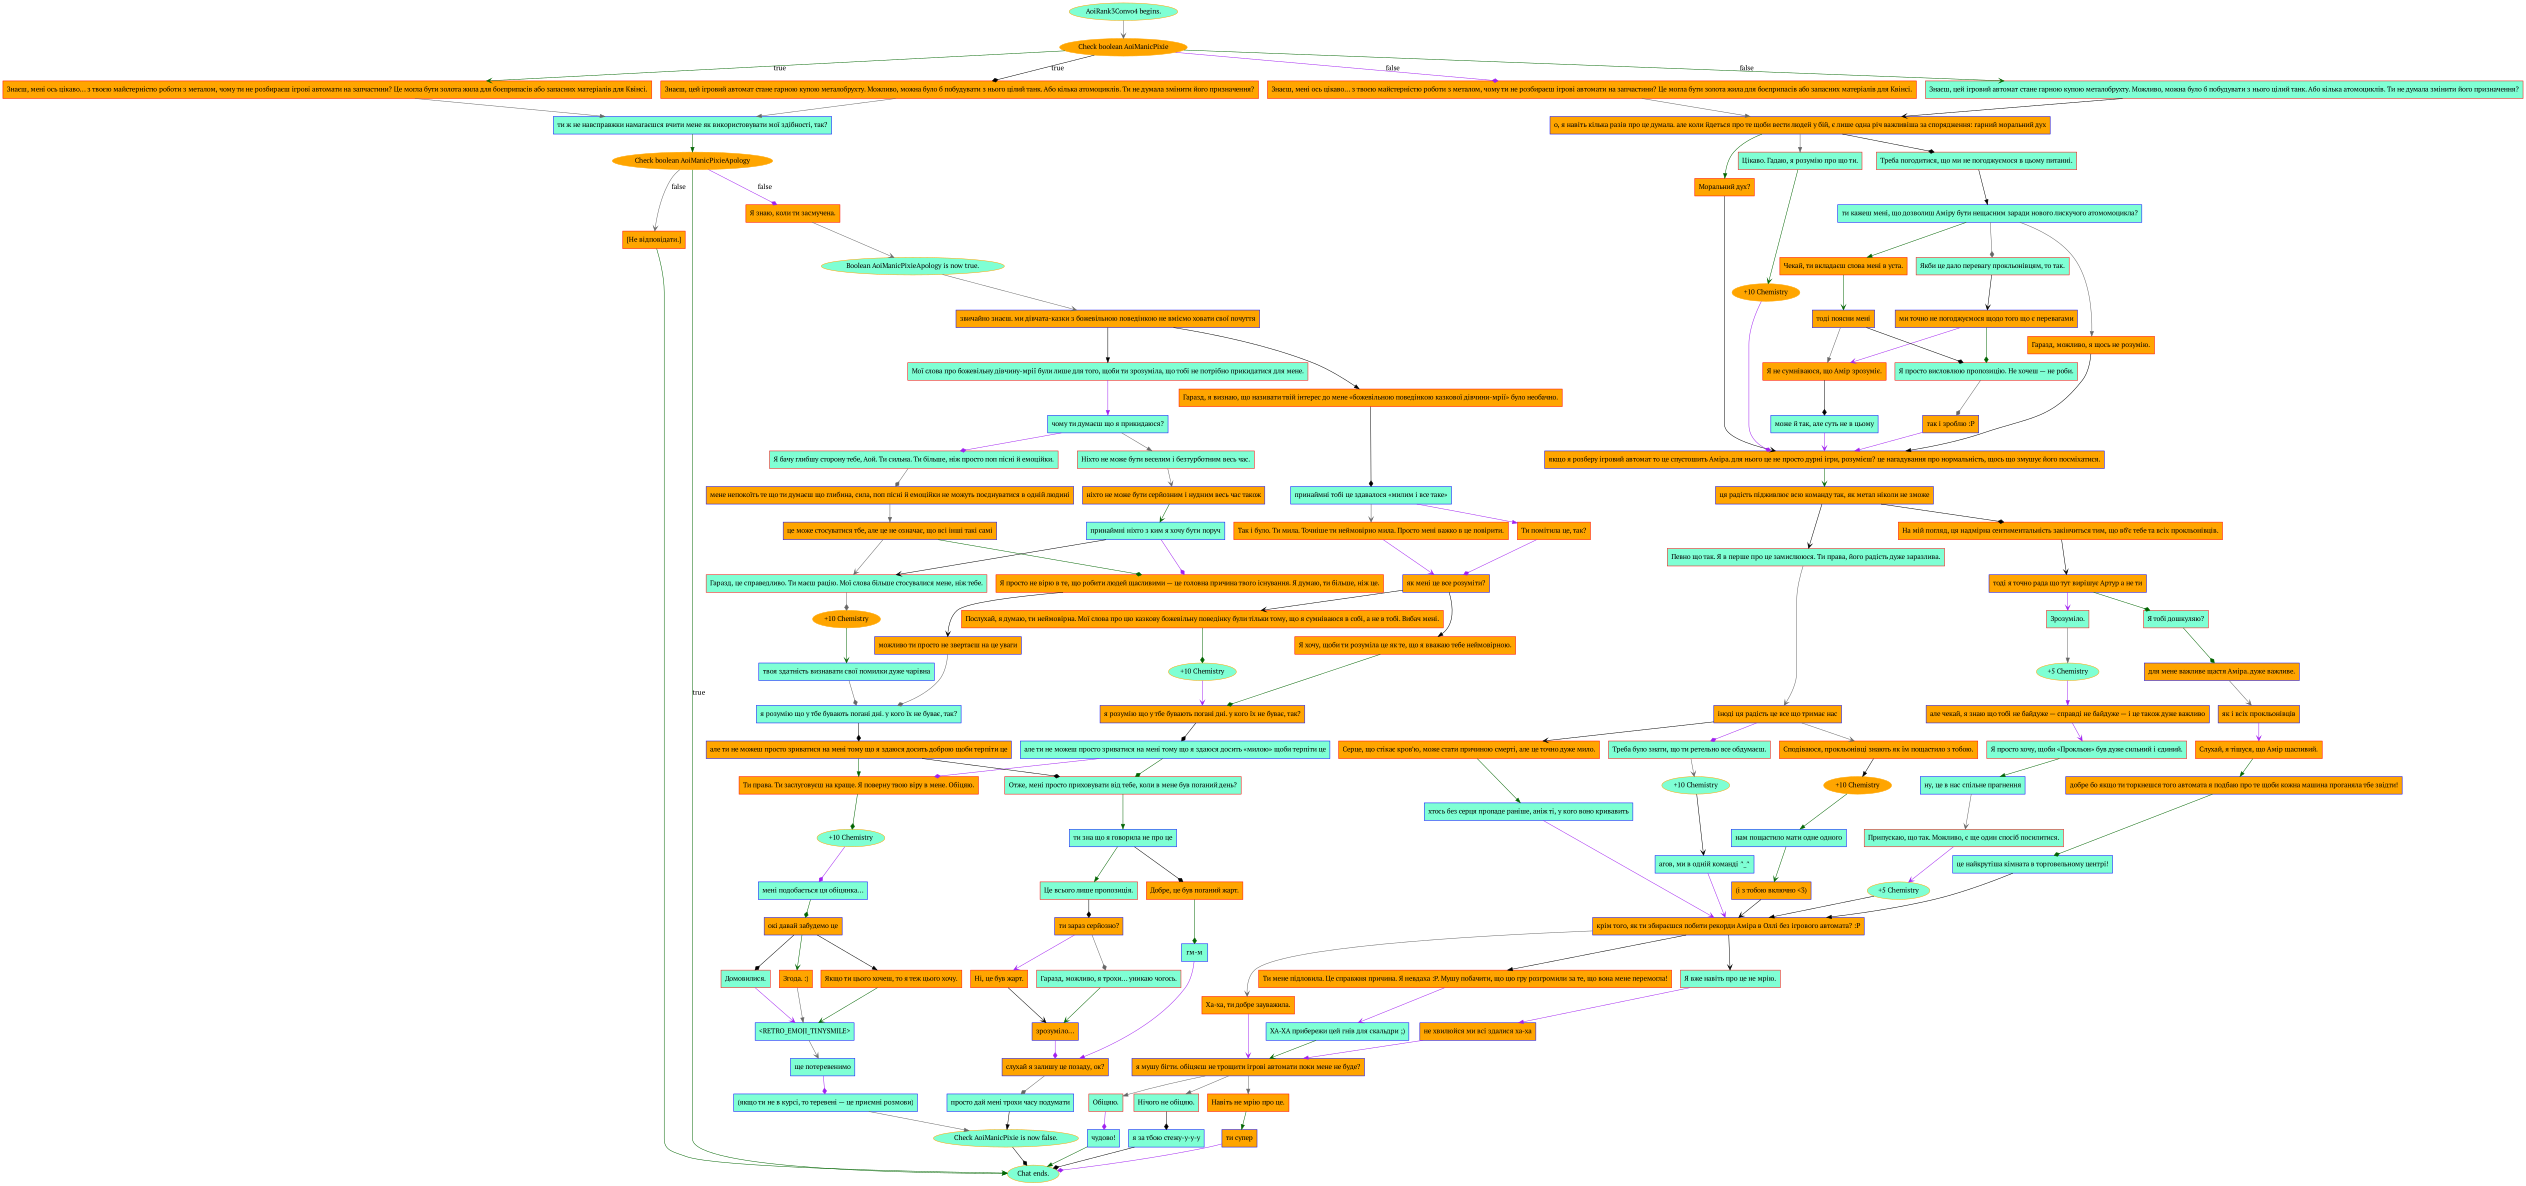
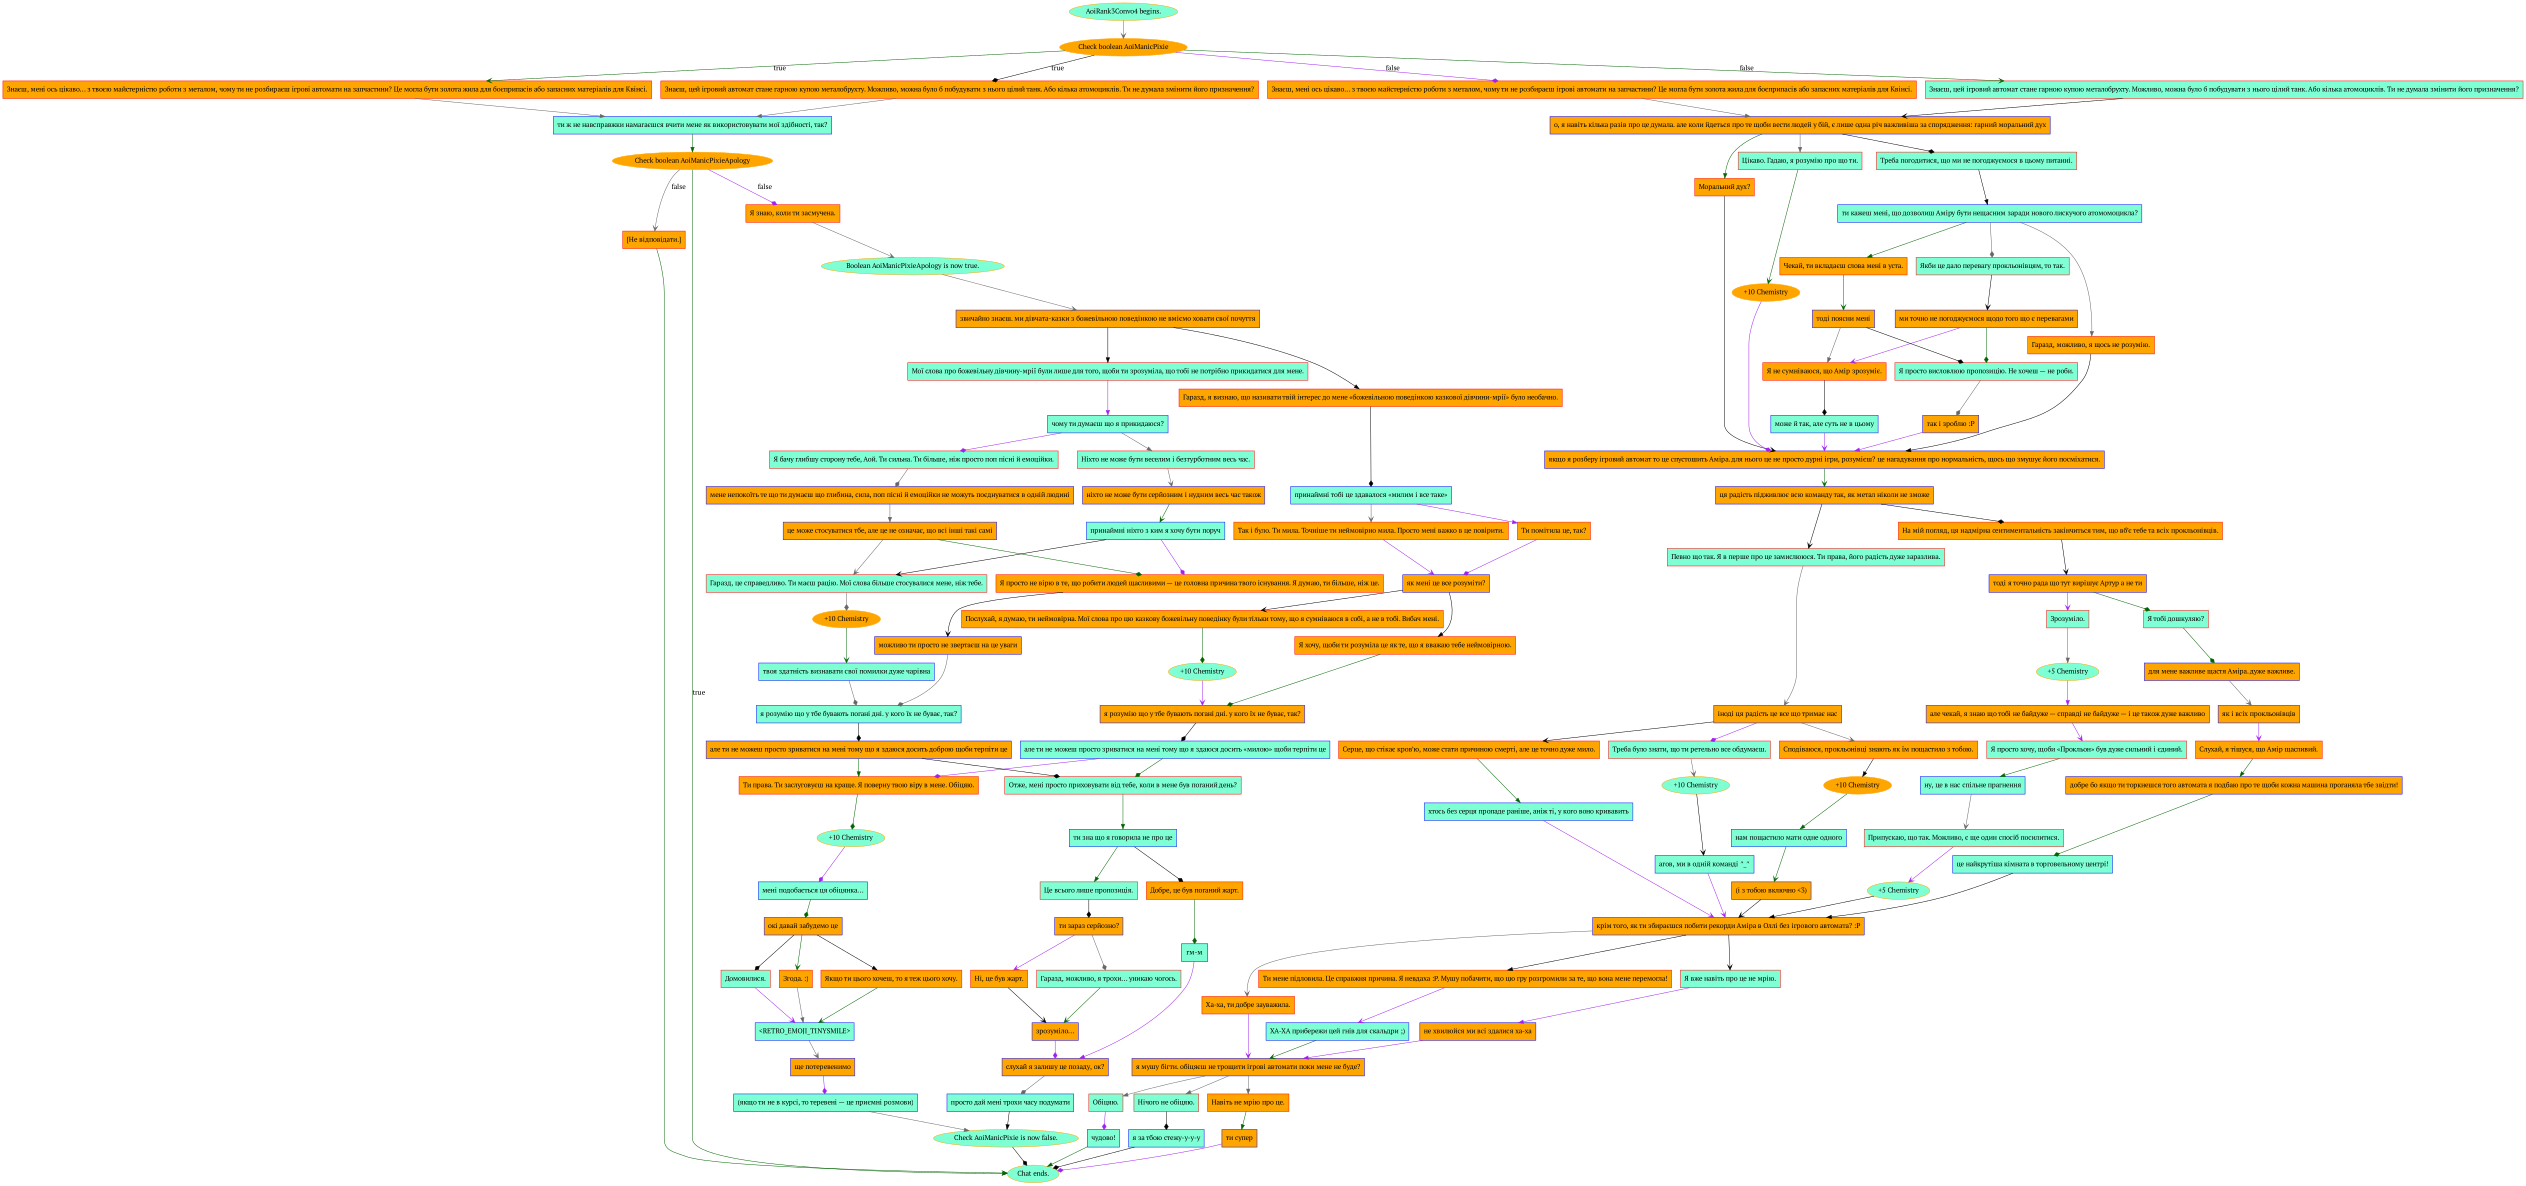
(823, 1067) -> (823, 1067)
